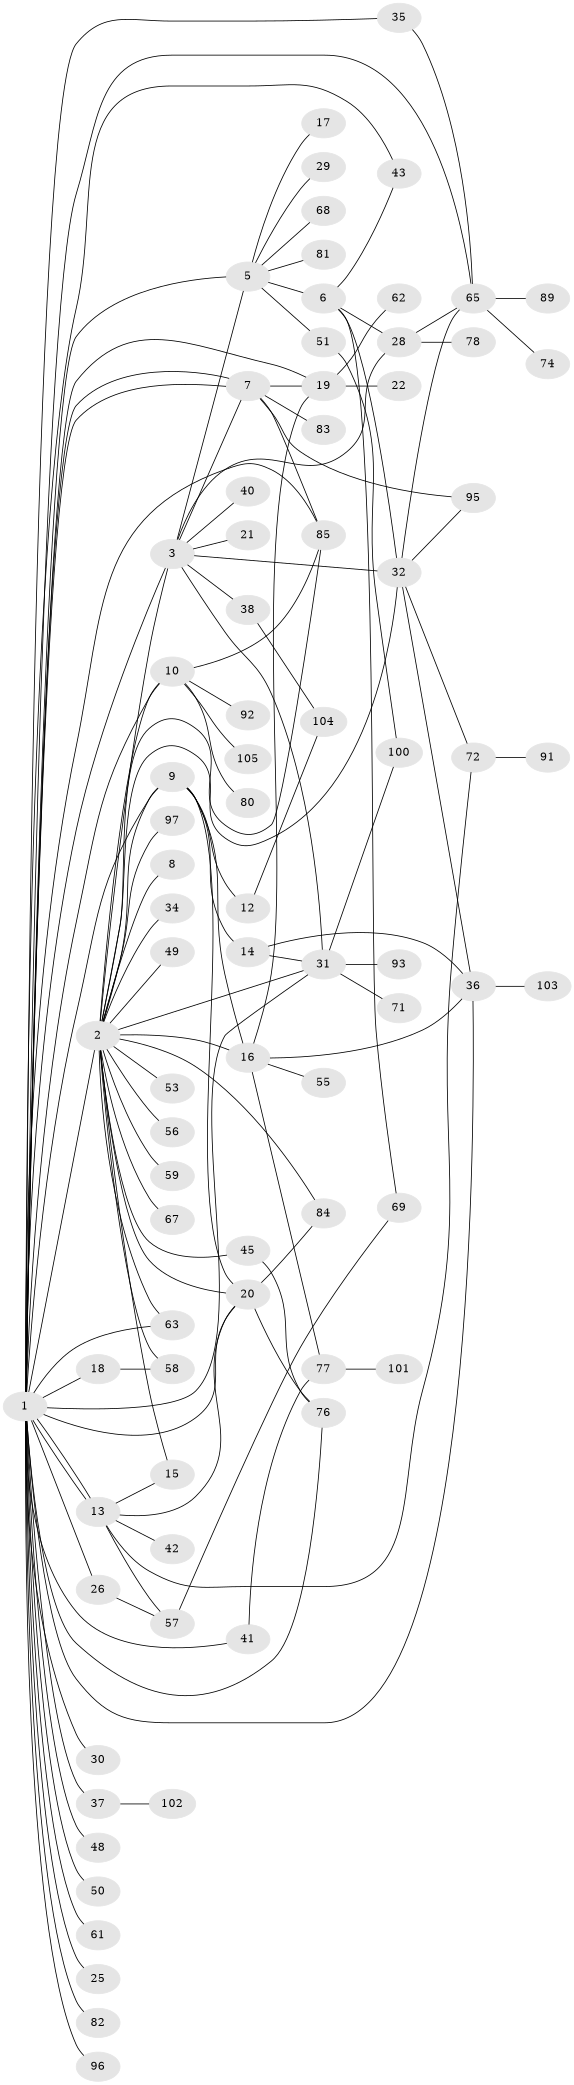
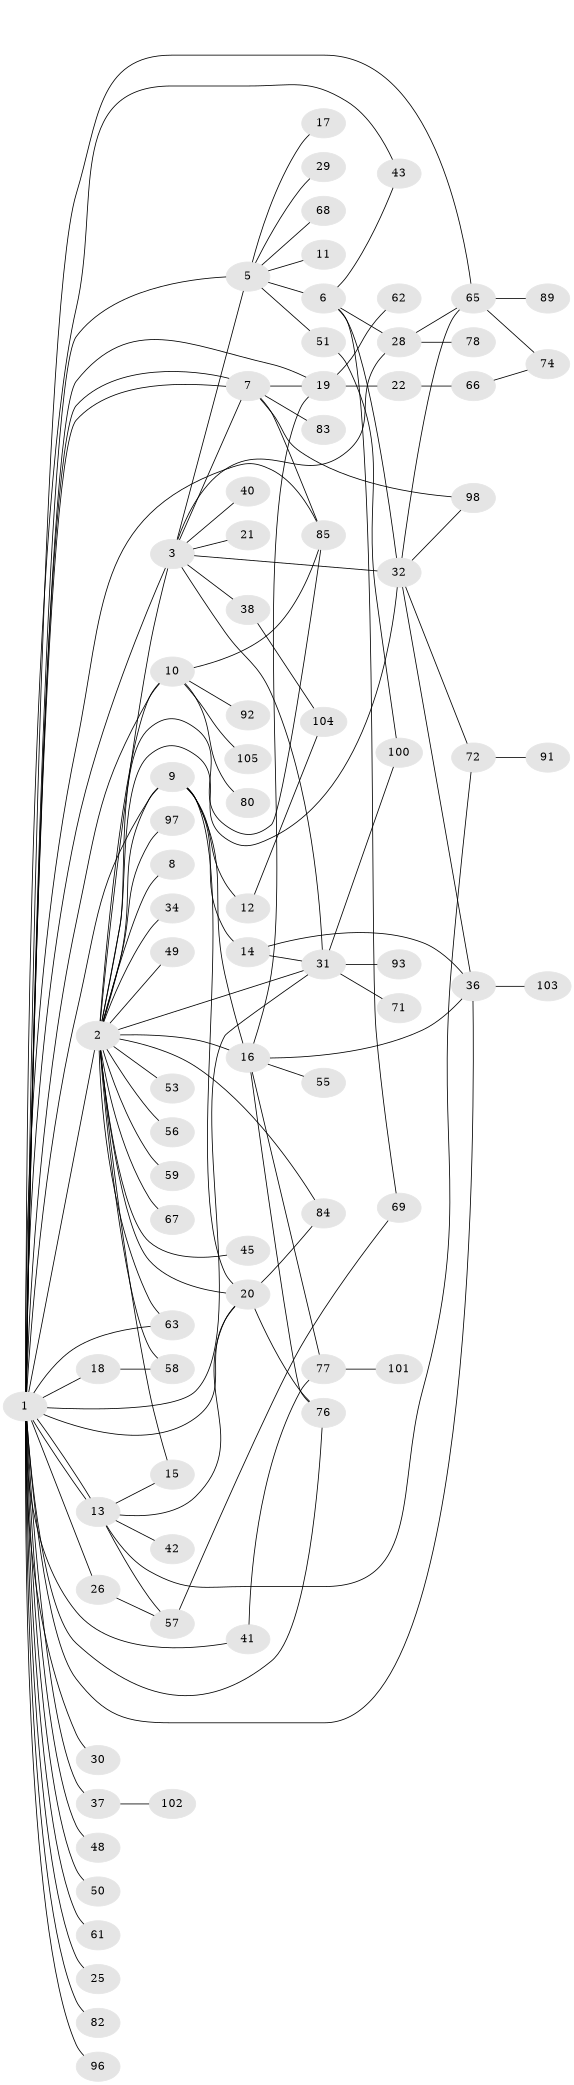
(399, 18) -> none
(324, 255) -> (324, 255)
none -> (474, 386)
(474, 498) -> (474, 498)
(286, 1332) -> (274, 1239)
